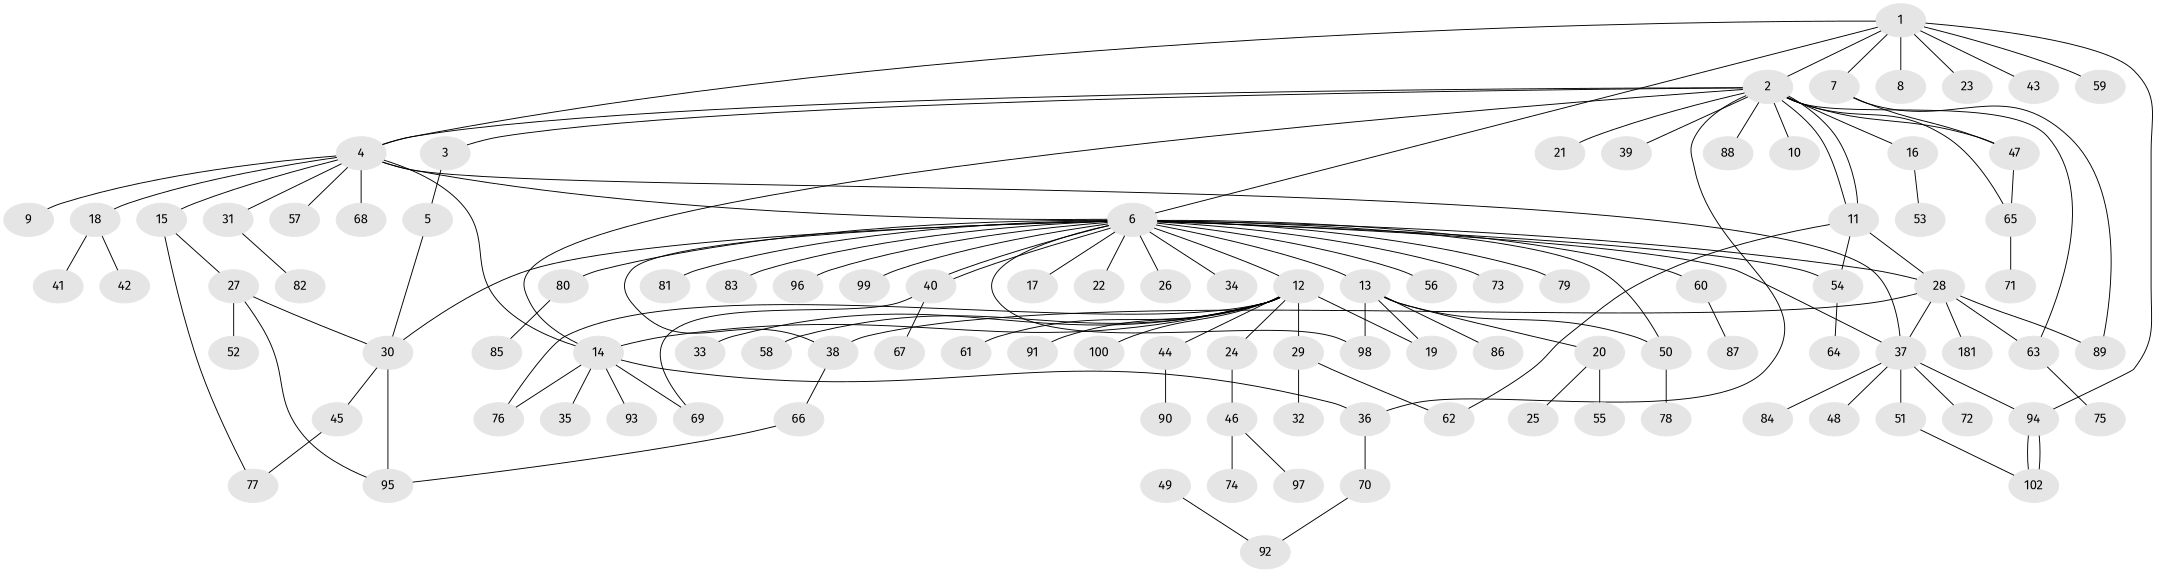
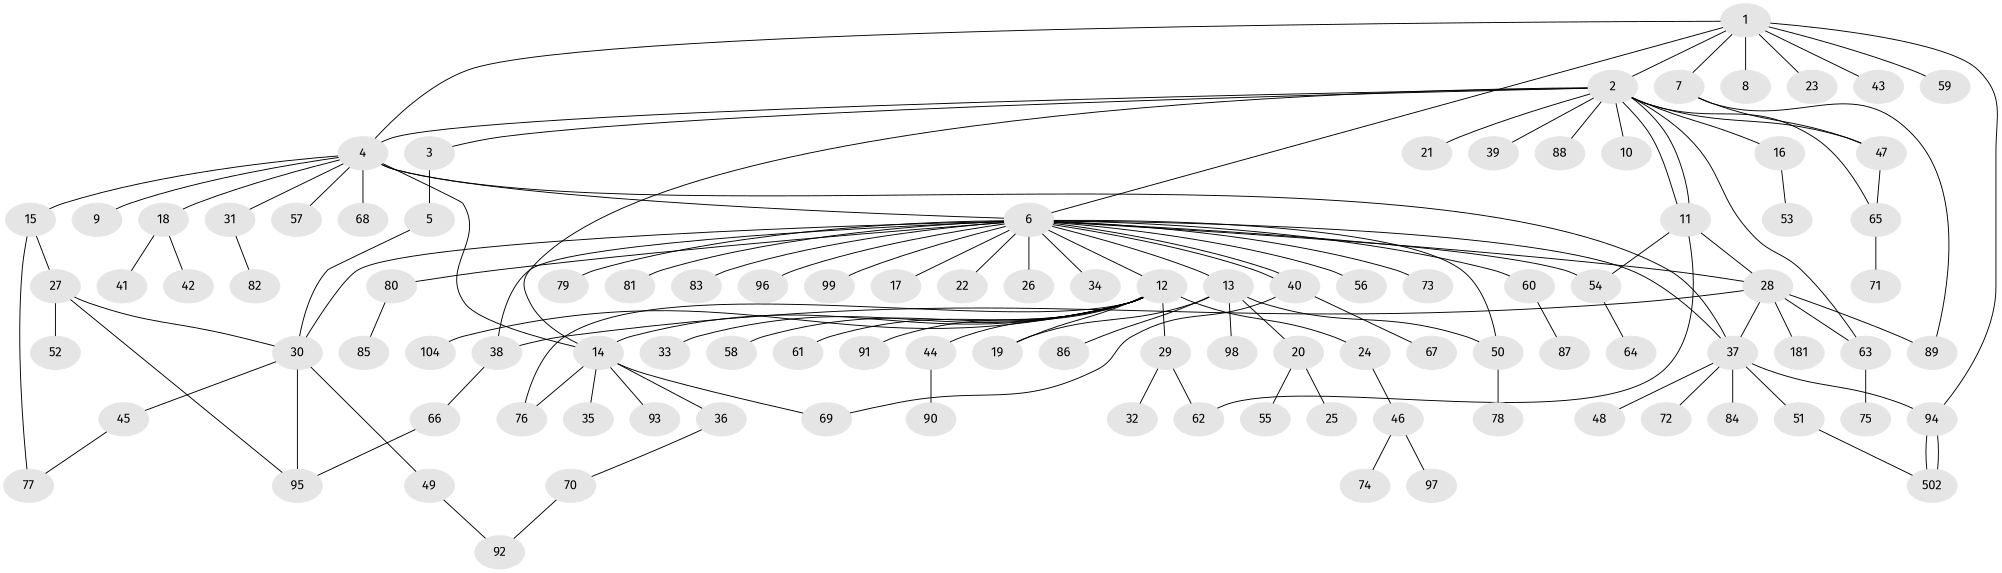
(1169, 332) -> none
(1099, 353) -> (430, 353)
(1743, 384) -> none
none -> (363, 419)
(2034, 486) -> (1932, 486)
